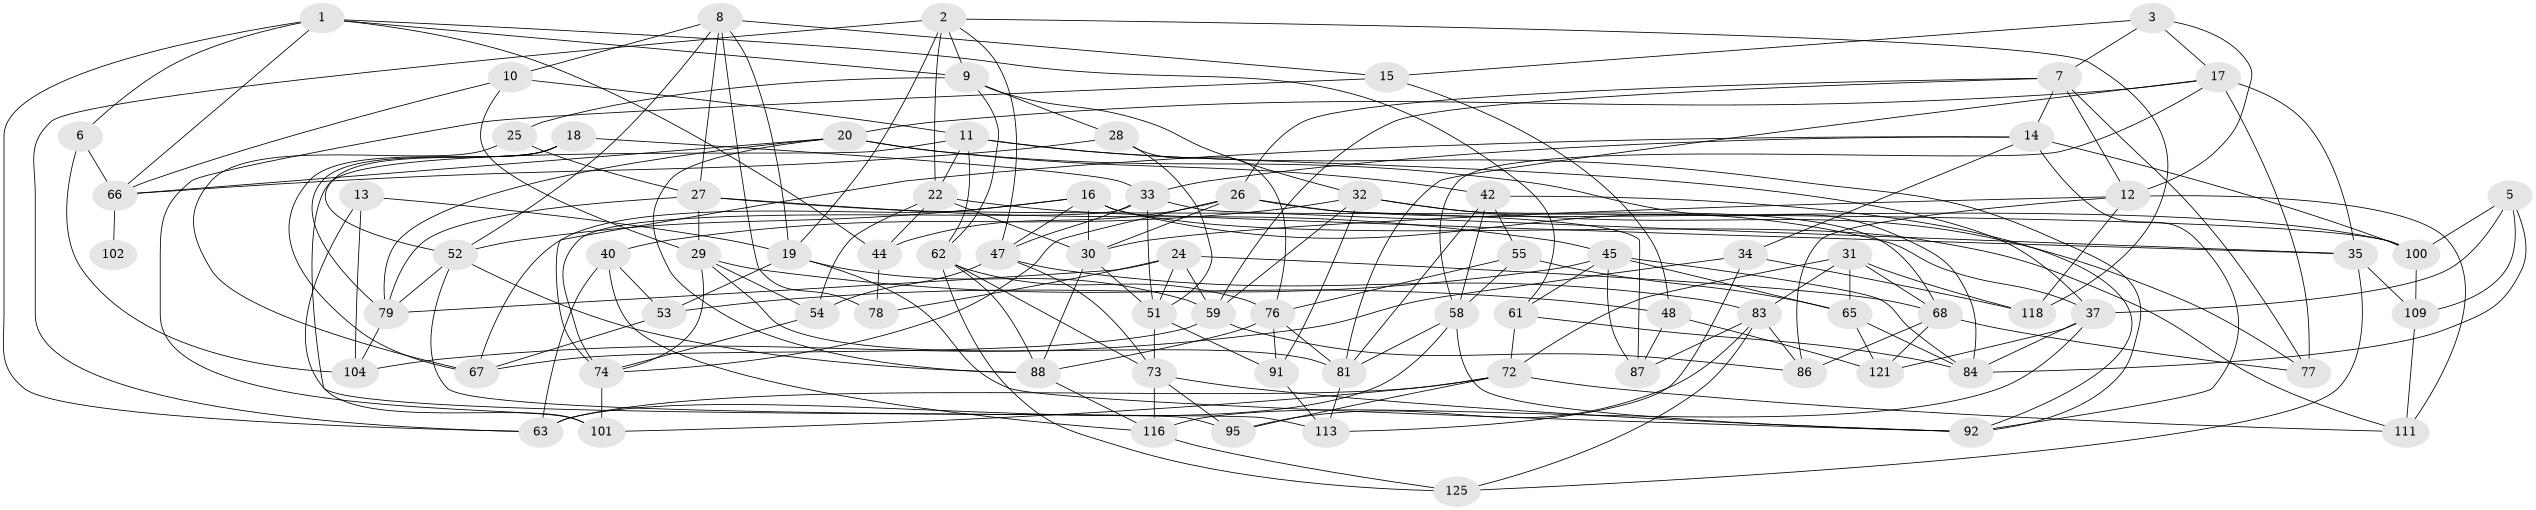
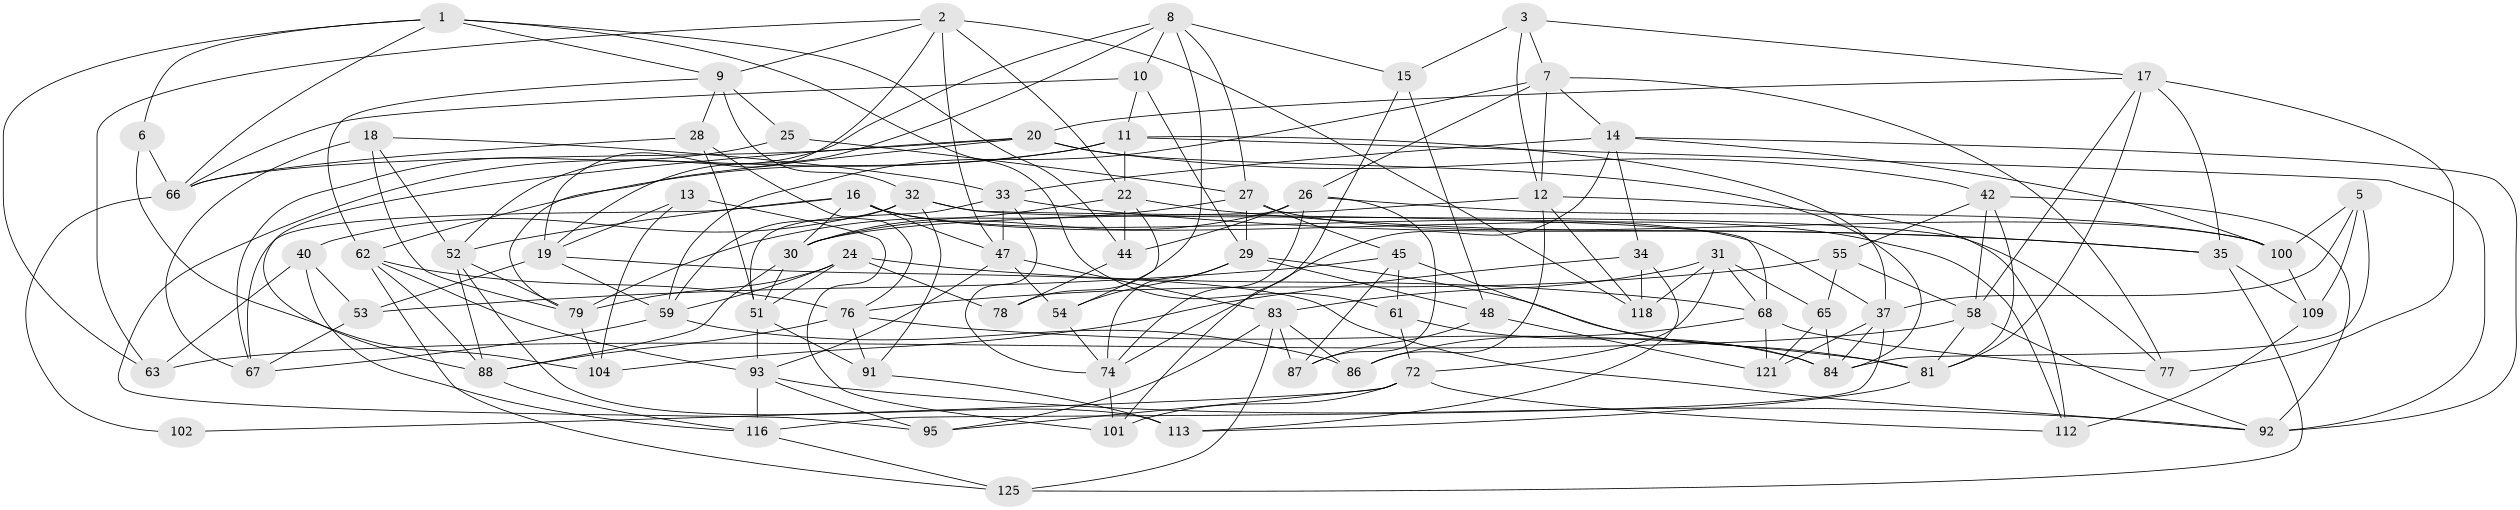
(1700, 277) -> none
(1154, 373) -> (757, 373)
(999, 393) -> (563, 421)
(2406, 432) -> (2066, 432)
